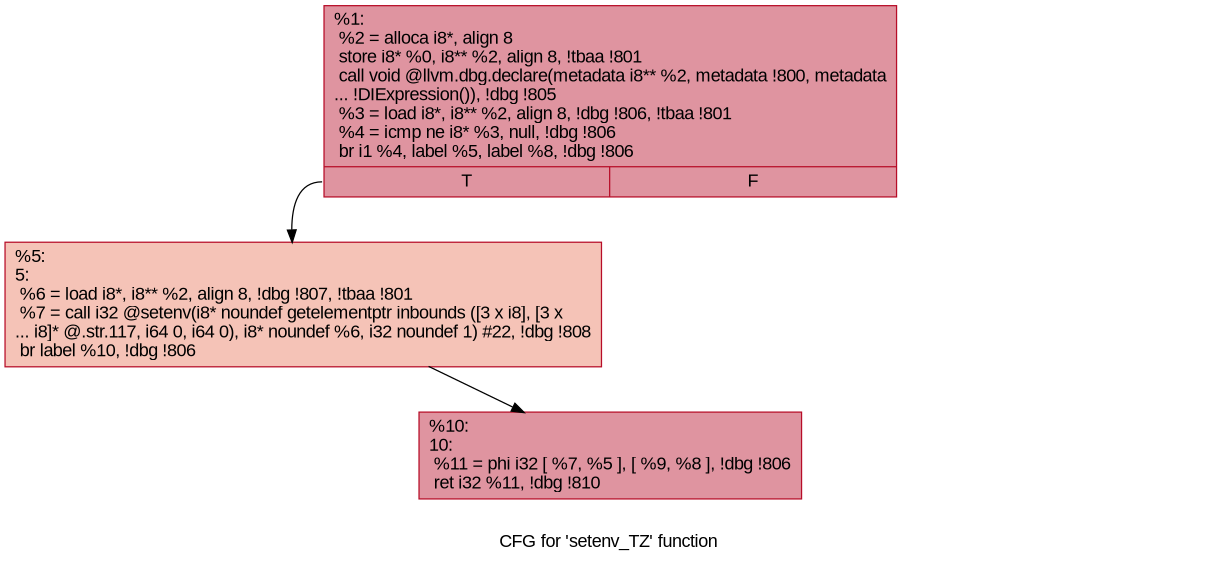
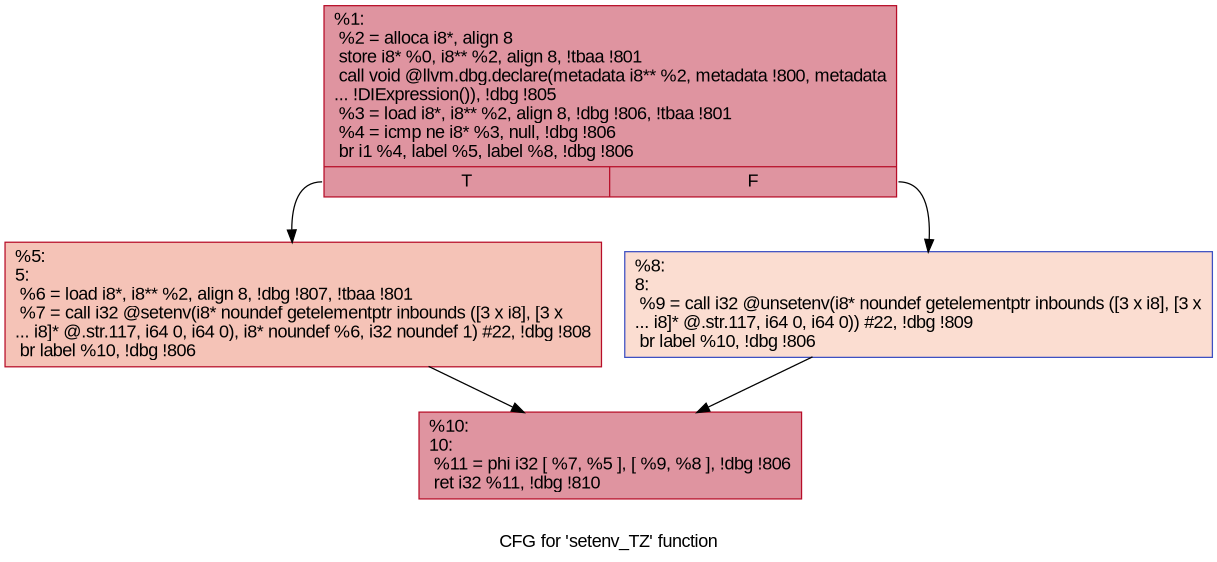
none -> (919, 305)
